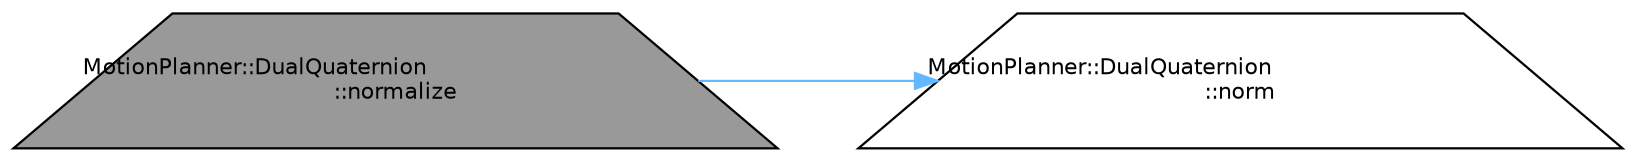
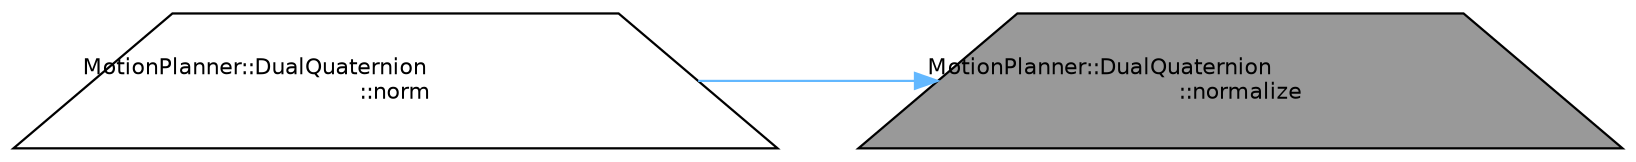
(806, 81) -> (806, 81)
